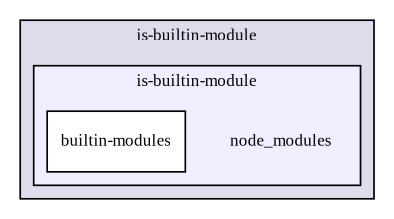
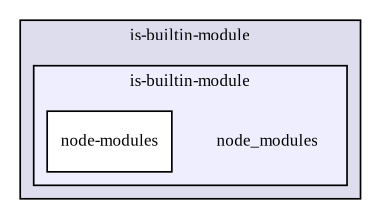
(116, 142) -> (110, 142)
